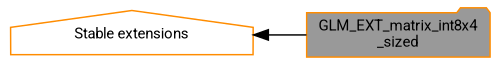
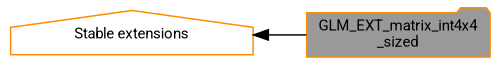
(398, 35) -> (398, 35)
